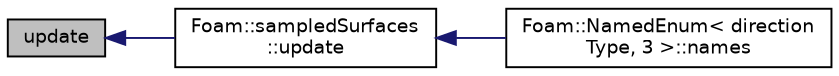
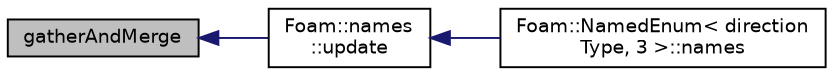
(56, 38) -> (103, 38)
(306, 38) -> (350, 38)
